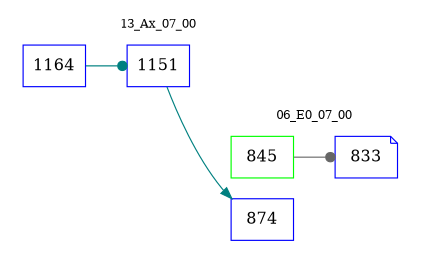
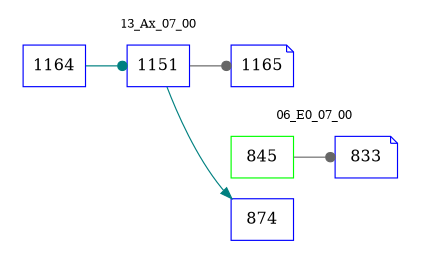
none -> (262, 66)
